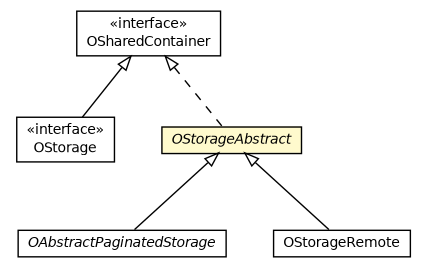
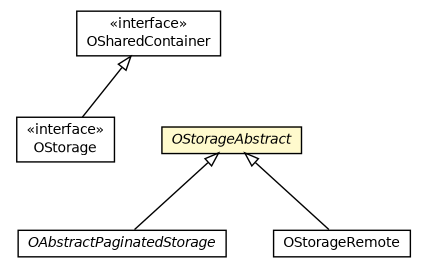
(198, 97) -> none
